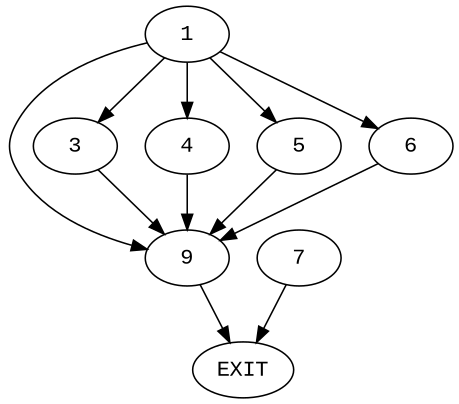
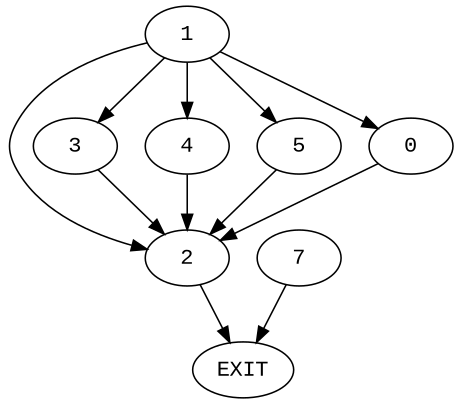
(411, 146) -> (411, 146)
(187, 258) -> (187, 258)
